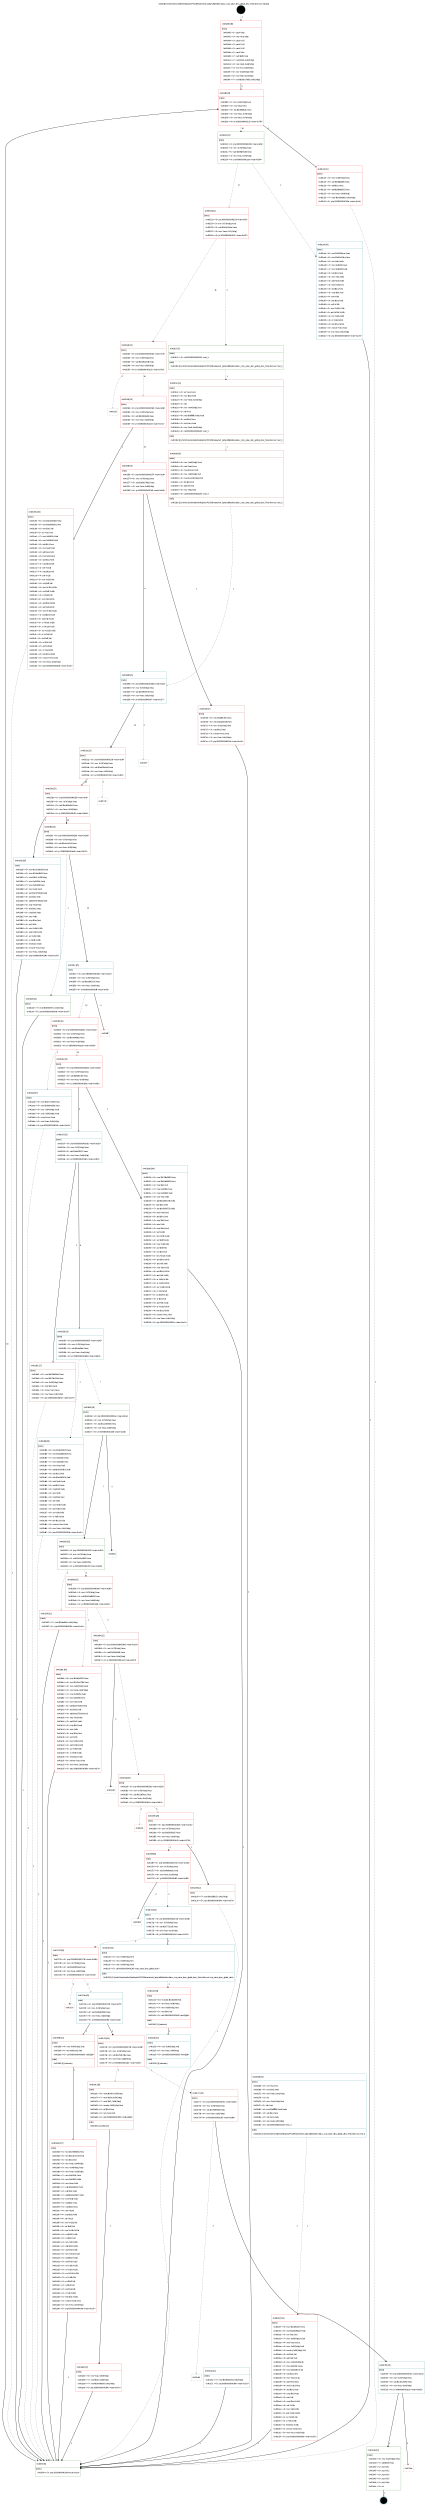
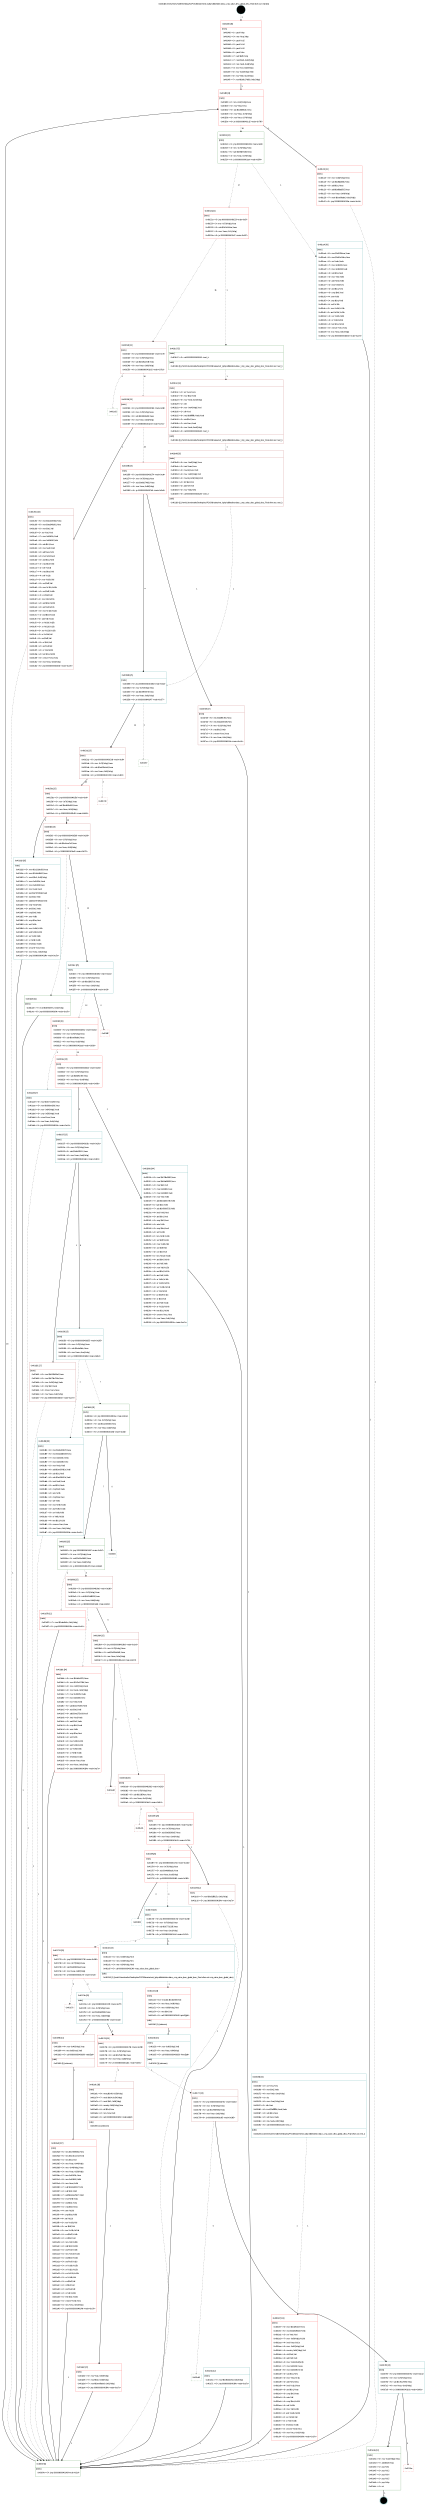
(102, 1620) -> (102, 1620)
